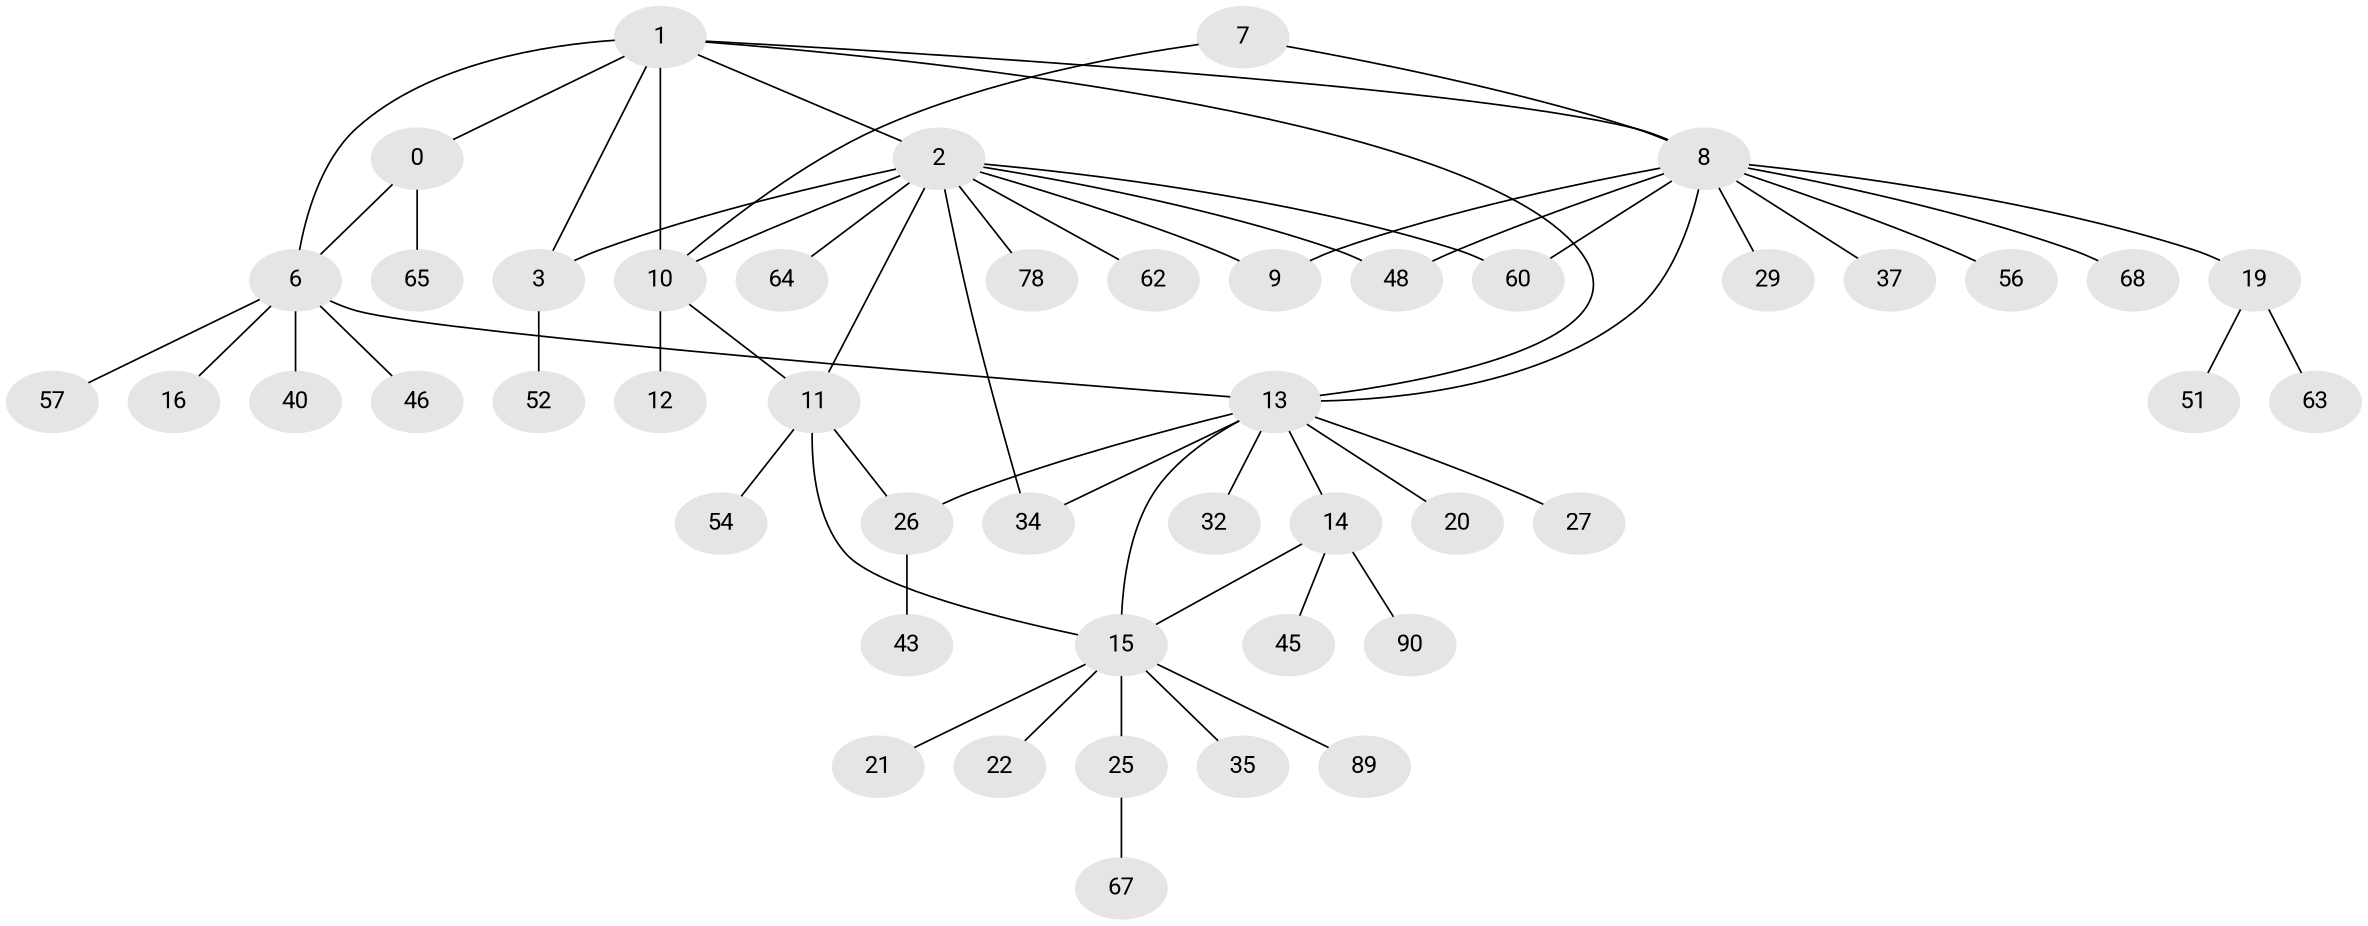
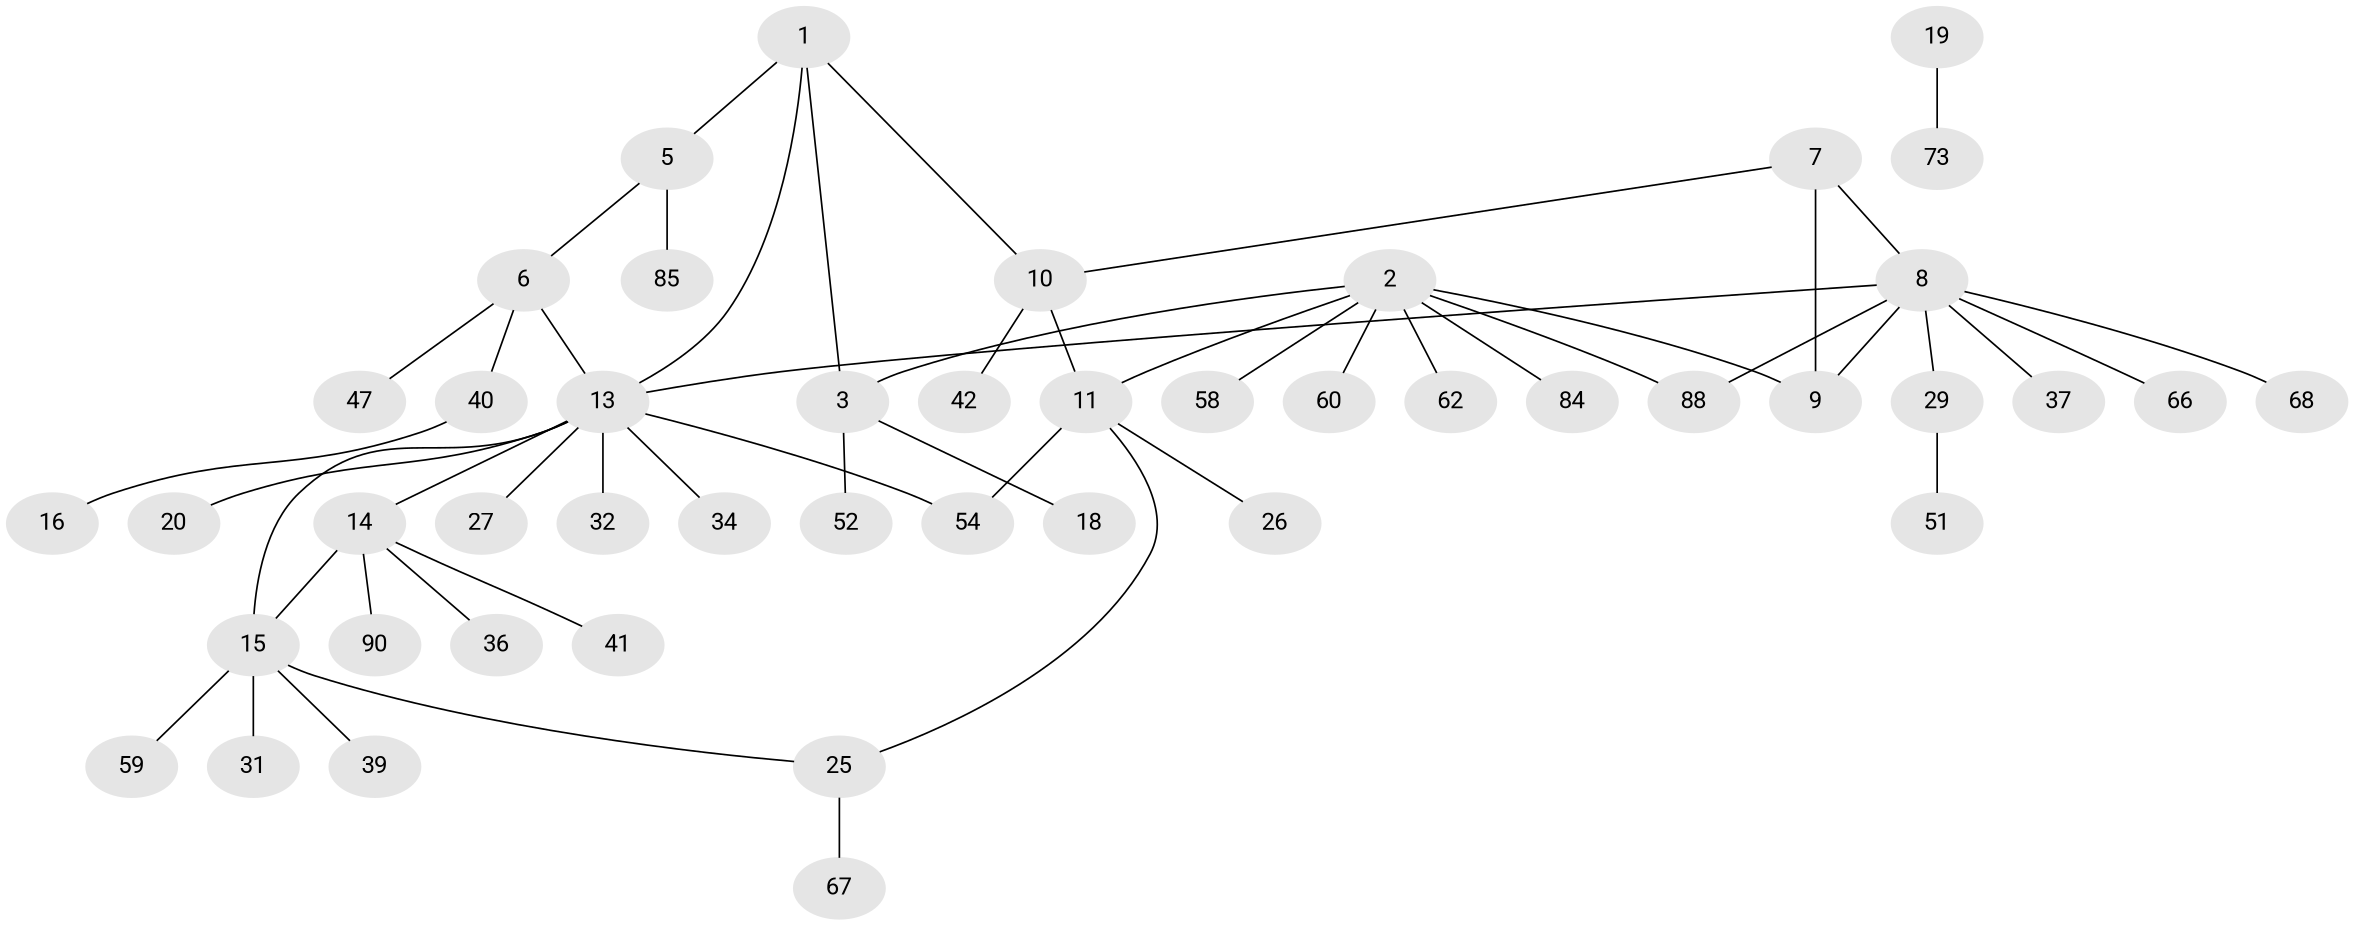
(1189, 74) -> none
(415, 89) -> none
(800, 98) -> none
(417, 159) -> (667, 159)
(1987, 199) -> none
(798, 217) -> none
(1611, 220) -> none
none -> (1816, 276)
(417, 280) -> (667, 280)
(782, 280) -> (1572, 402)
(1032, 280) -> (1208, 402)
(1397, 280) -> (1694, 402)
(2011, 280) -> (2180, 402)
(235, 341) -> (267, 463)
(2224, 341) -> (1937, 463)
(979, 342) -> none
(52, 402) -> none
(417, 402) -> (360, 402)
(660, 402) -> (964, 402)
(2315, 402) -> (1937, 159)
(1086, 454) -> (790, 454)
none -> (1089, 524)
(889, 580) -> (1087, 633)
none -> (497, 645)
(907, 645) -> none
(1289, 645) -> (618, 645)
(878, 767) -> (253, 767)
(1000, 767) -> none
(1243, 767) -> (375, 767)
(1365, 767) -> (132, 767)
